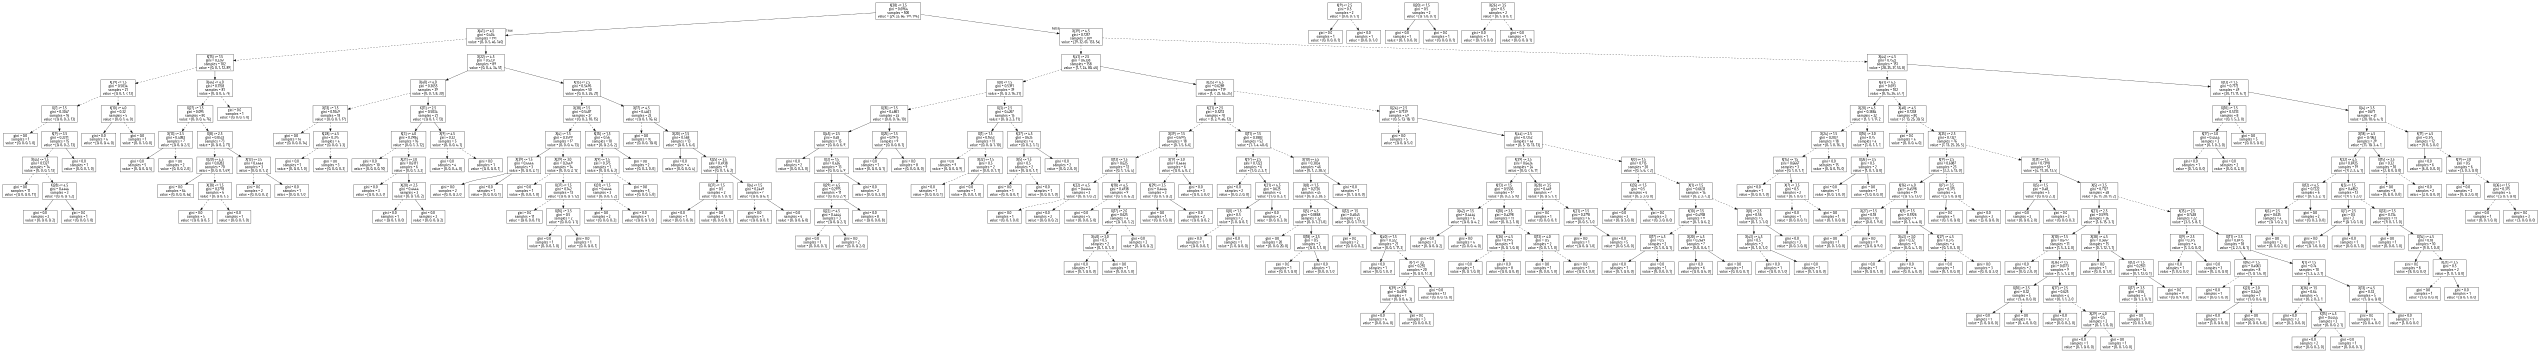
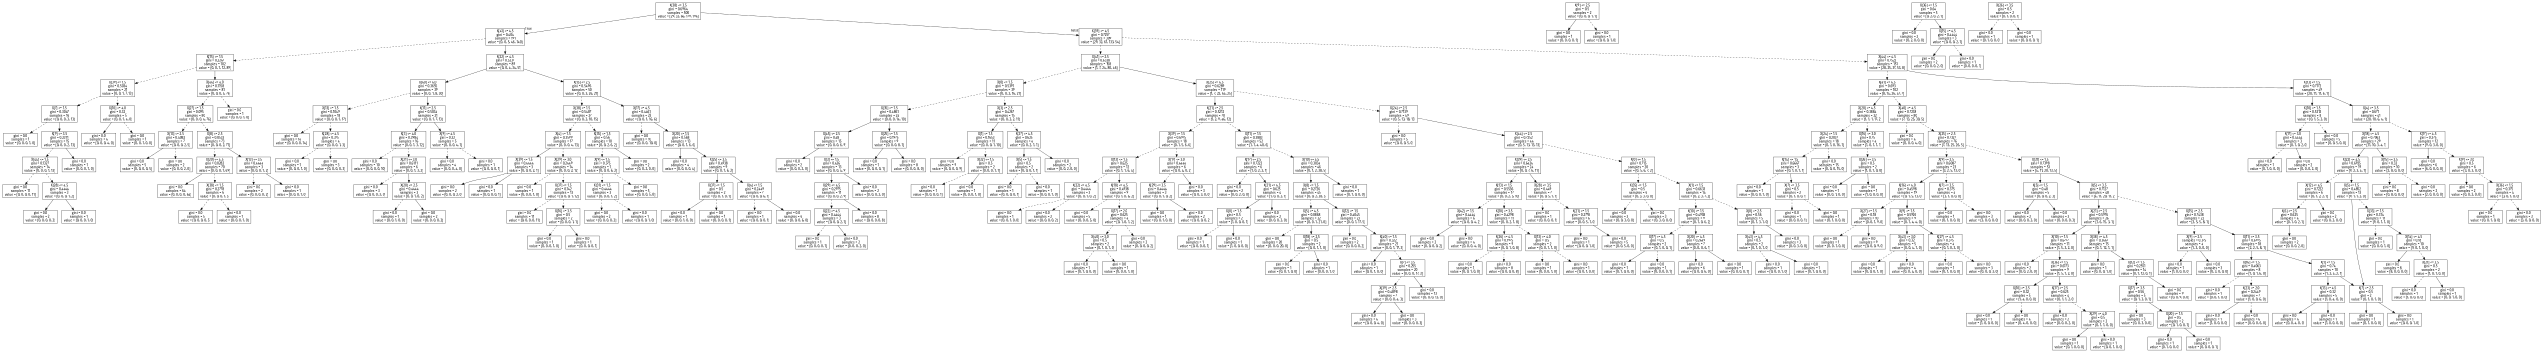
(2187, 243) -> (2194, 243)
(2309, 280) -> (2346, 280)
none -> (2154, 306)
